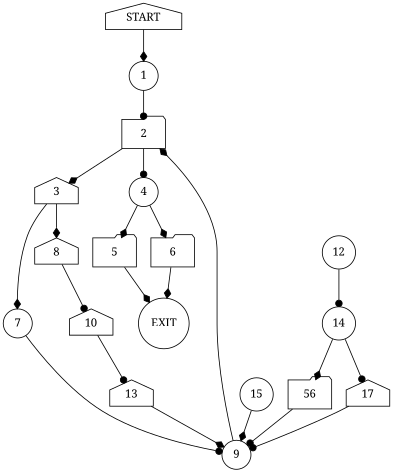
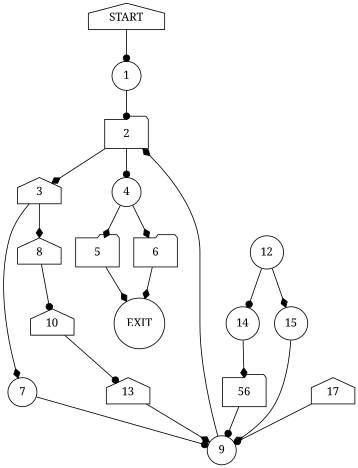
(144, 41) -> (127, 42)
none -> (277, 283)
(353, 358) -> none
